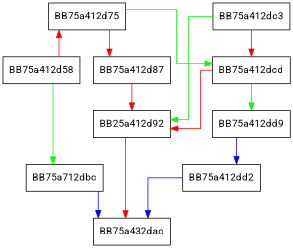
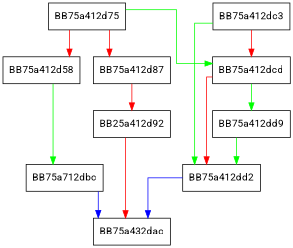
(59, 47) -> (69, 40)
(189, 58) -> (195, 81)
(201, 105) -> (207, 114)
(236, 147) -> (236, 147)
